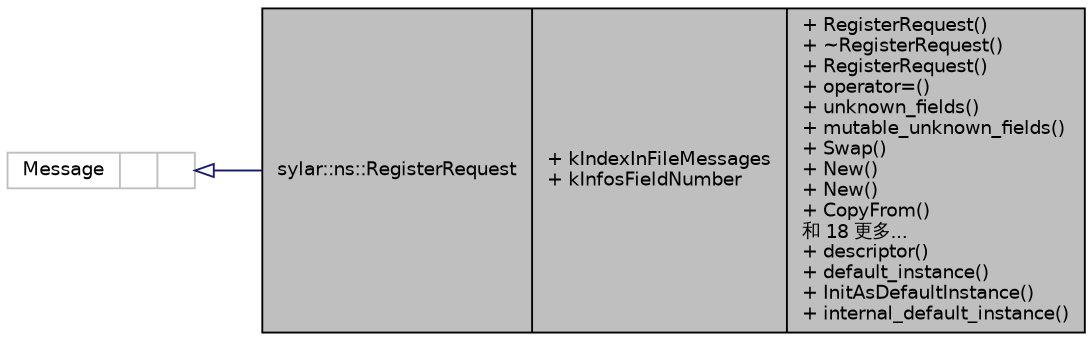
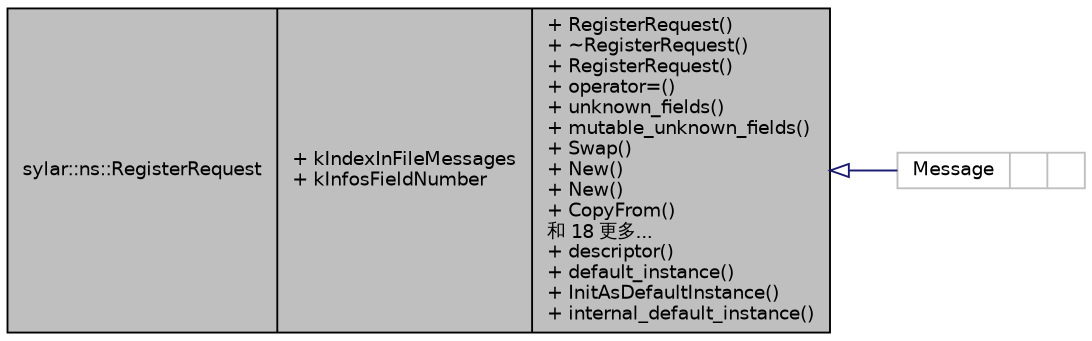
(238, 170) -> (873, 170)
